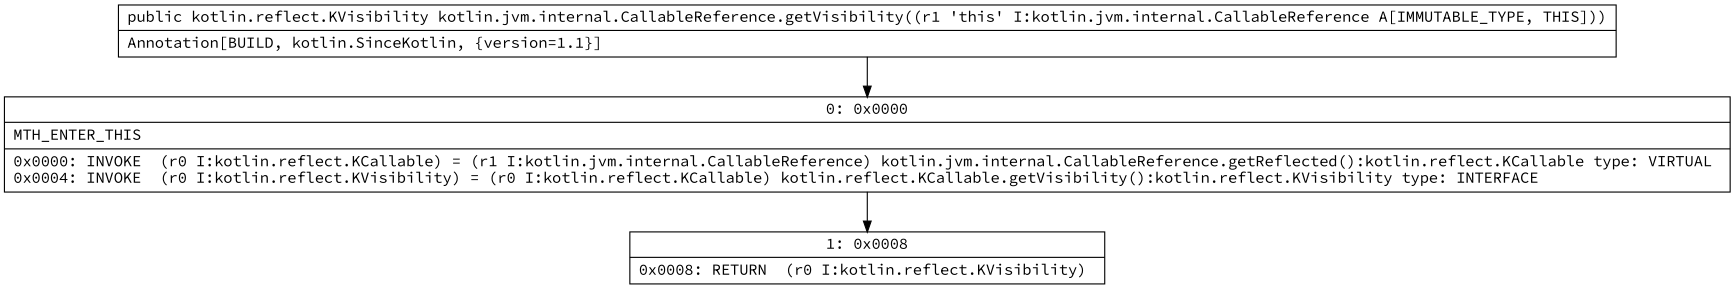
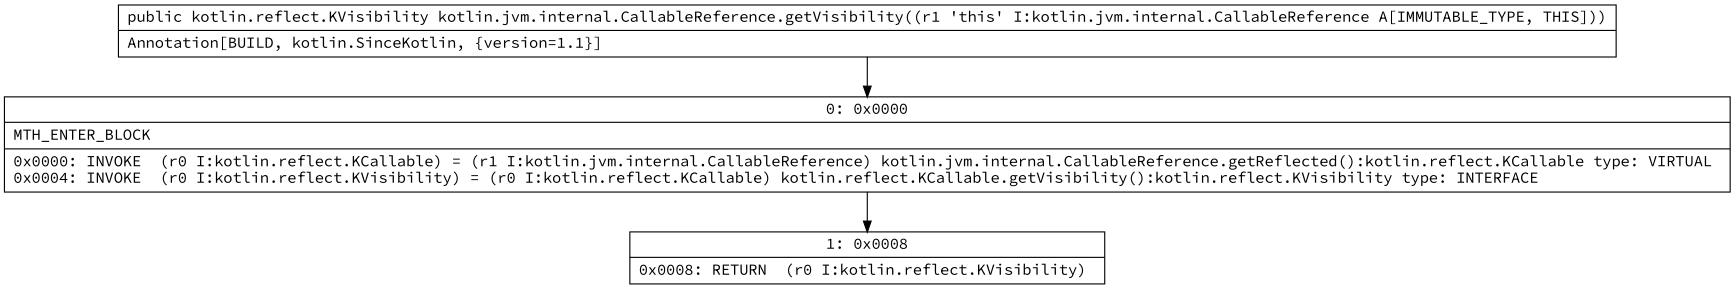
(77, 135) -> (82, 135)
